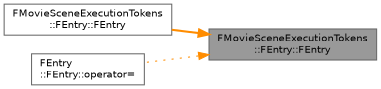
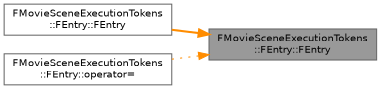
(88, 69) -> (88, 69)
